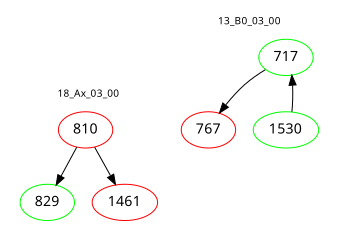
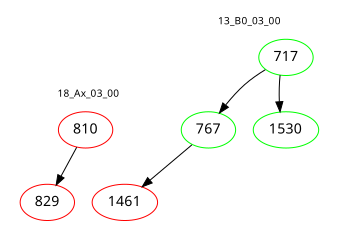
(293, 99) -> (279, 88)
(208, 130) -> (208, 130)
(103, 161) -> (171, 162)
(47, 202) -> (47, 202)
